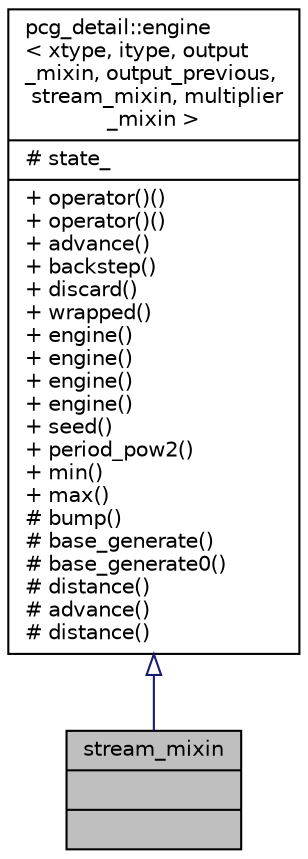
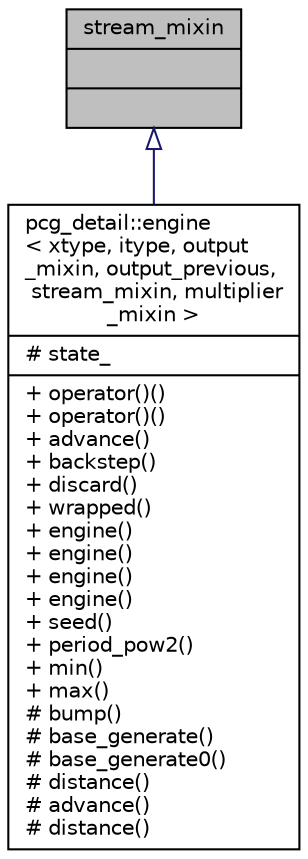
(154, 703) -> (154, 177)
